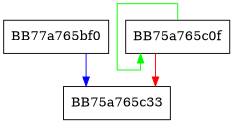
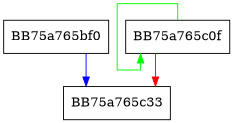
(56, 37) -> (56, 37)
